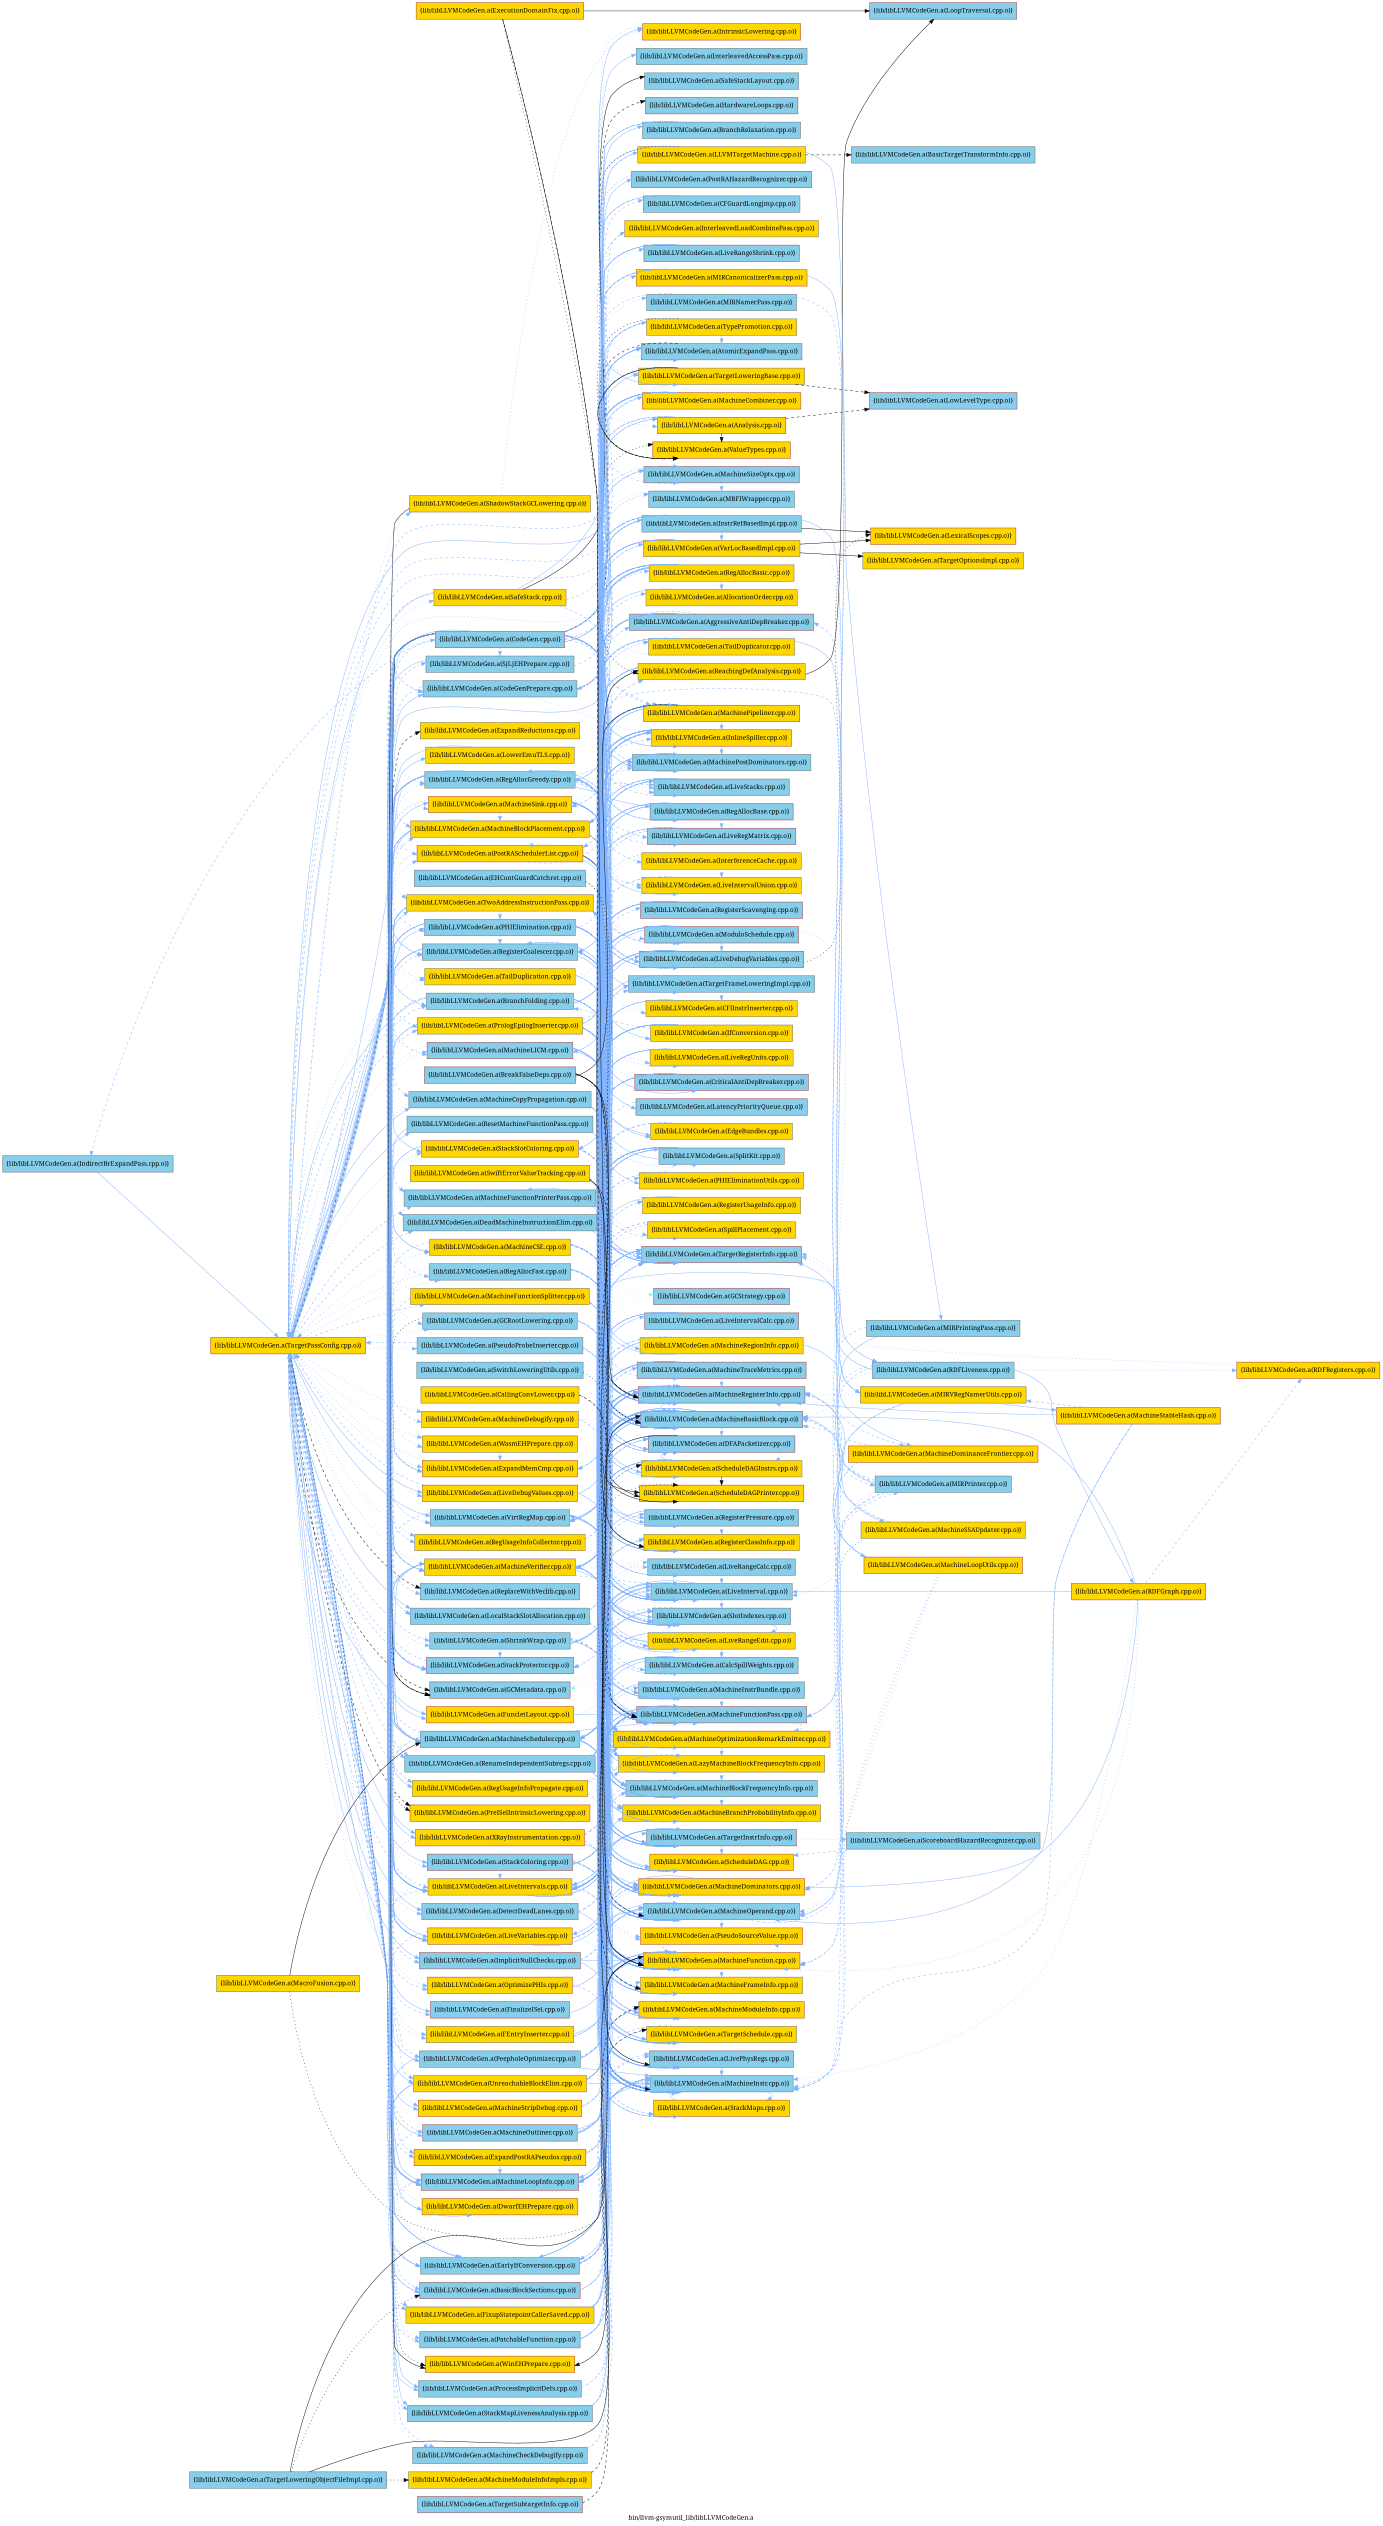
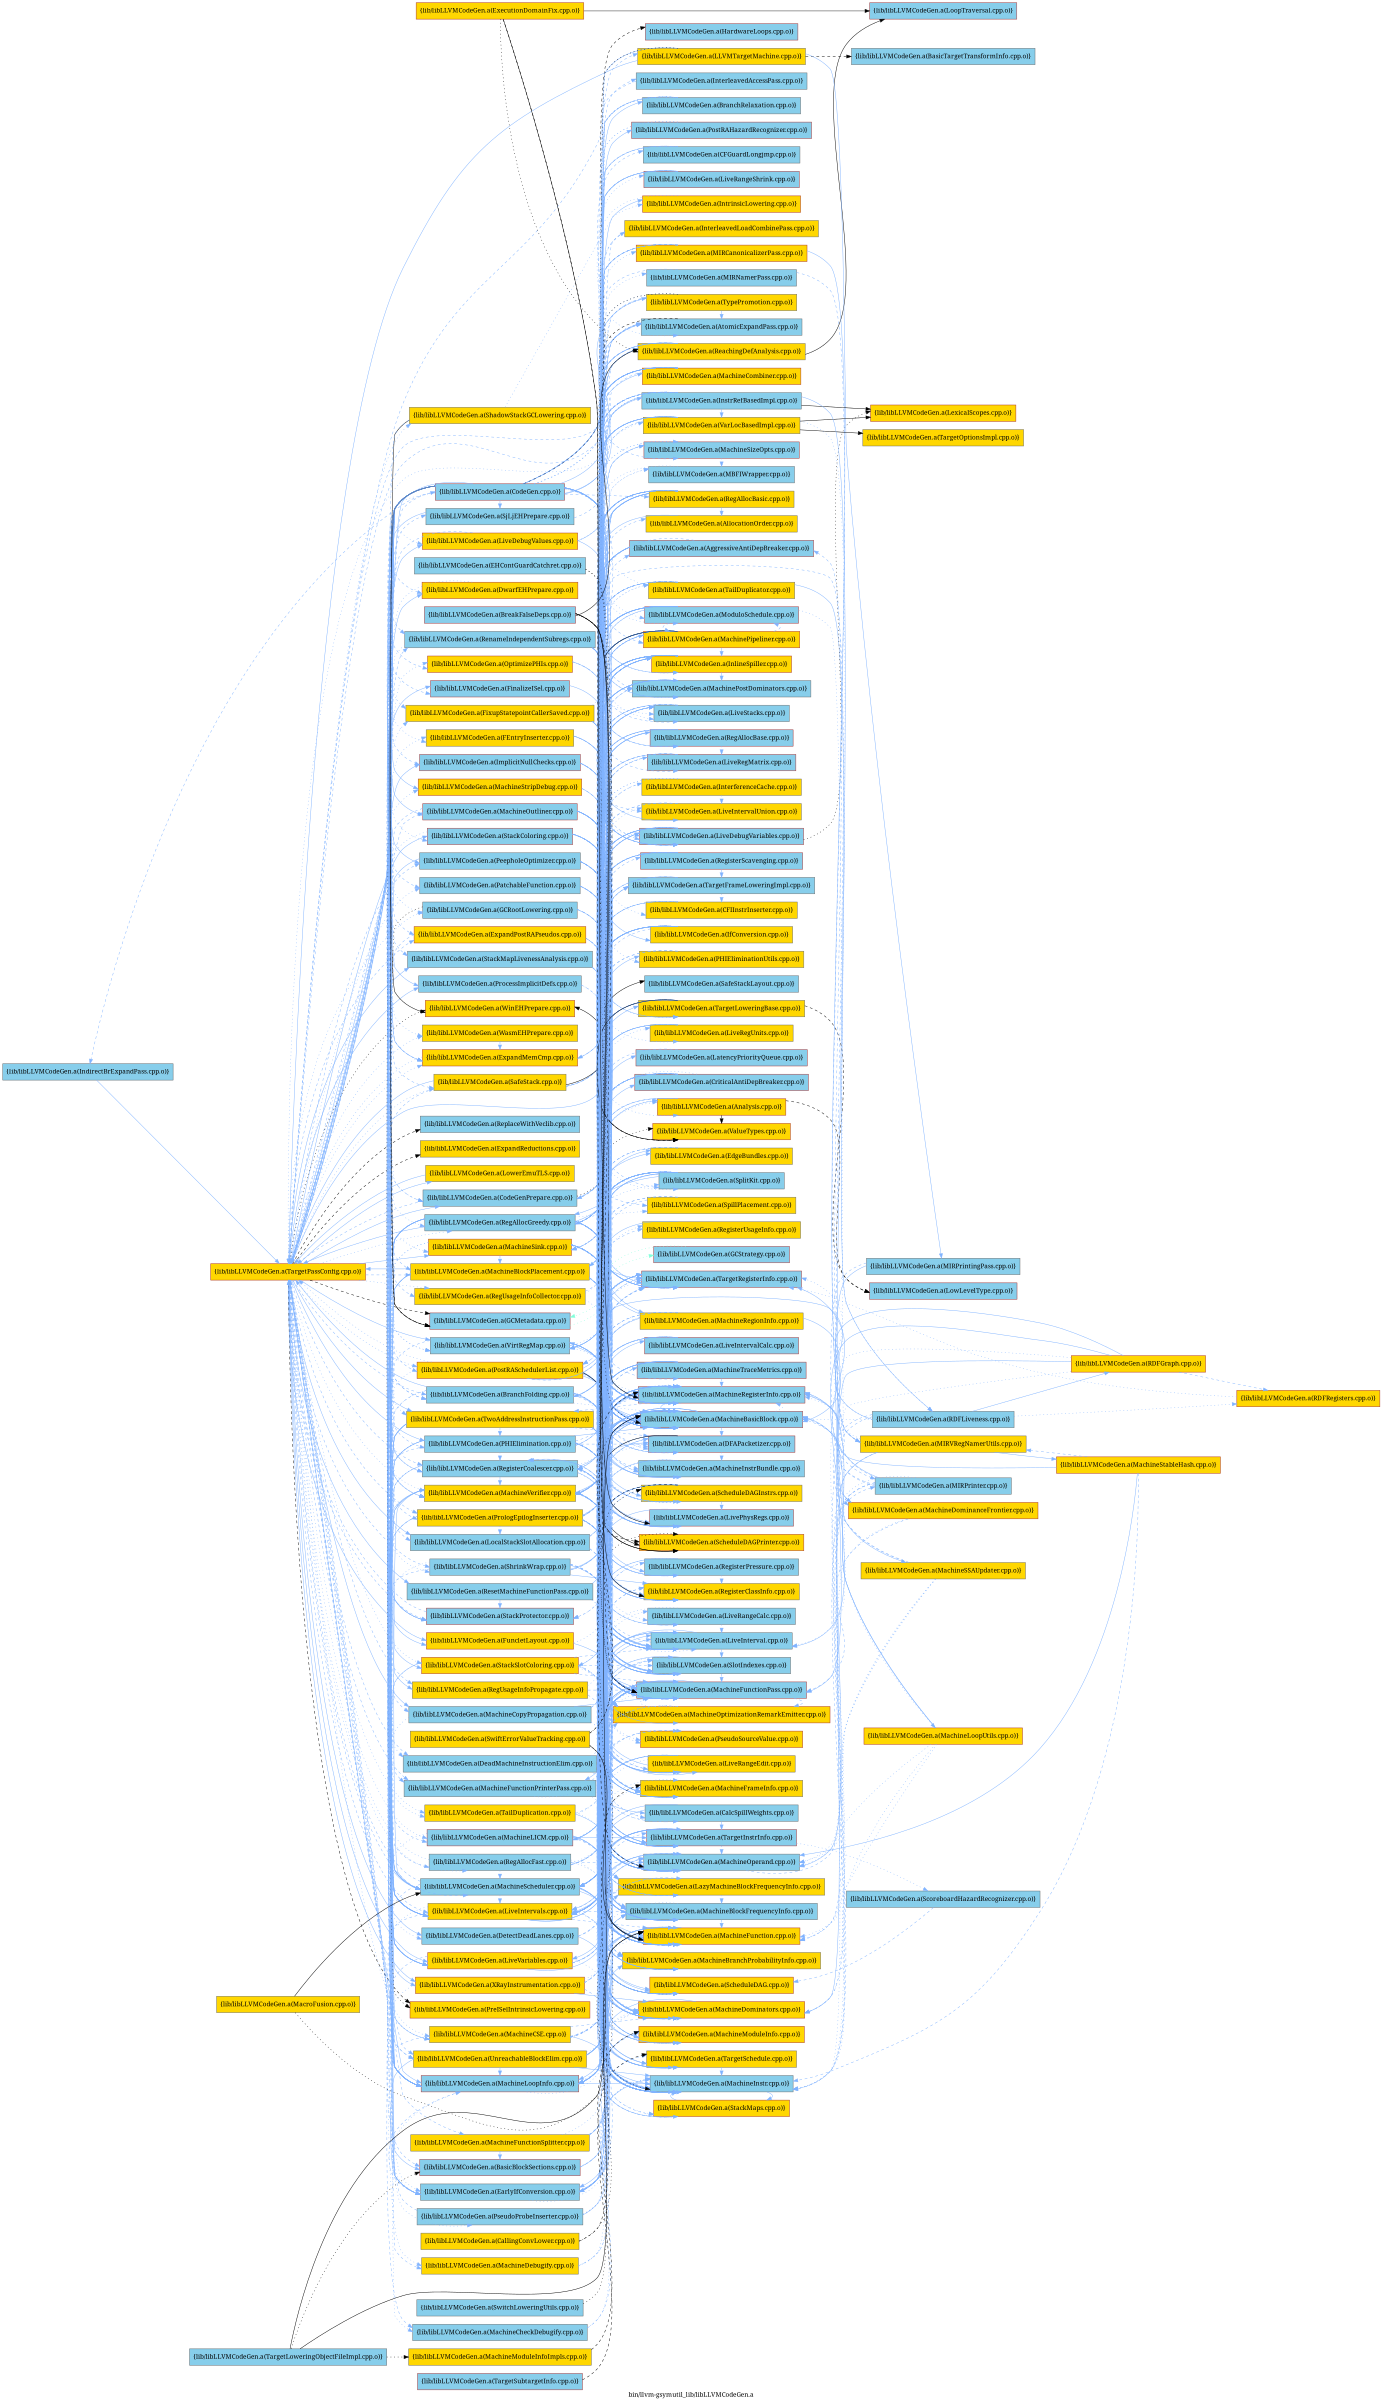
(390, 1106) -> (389, 784)
